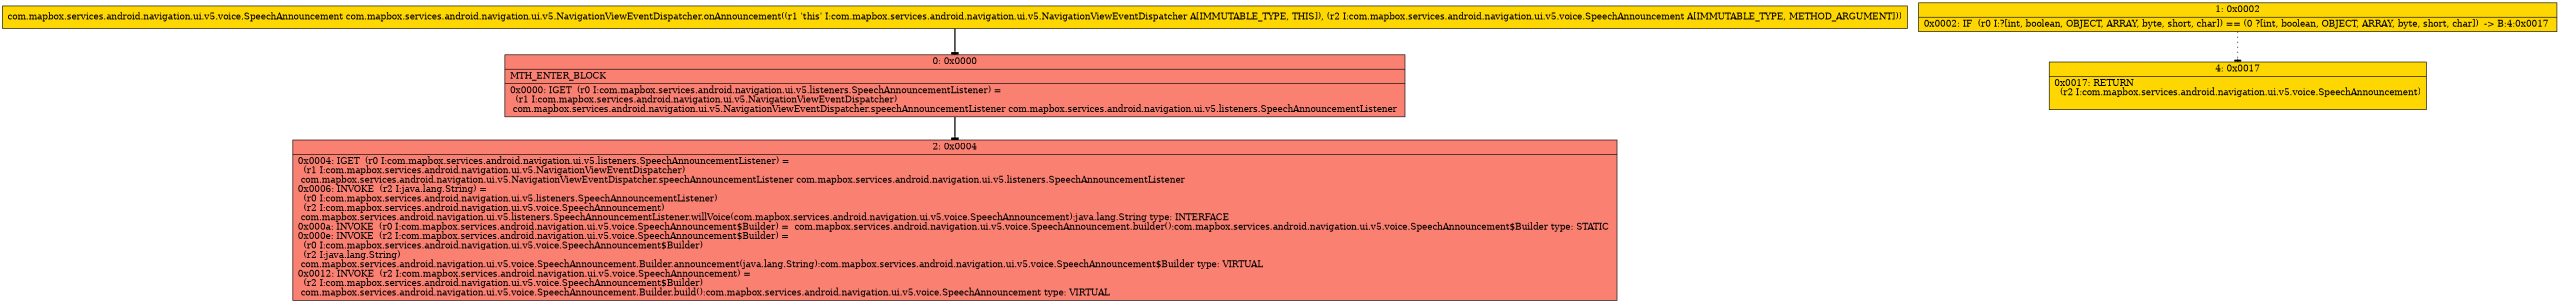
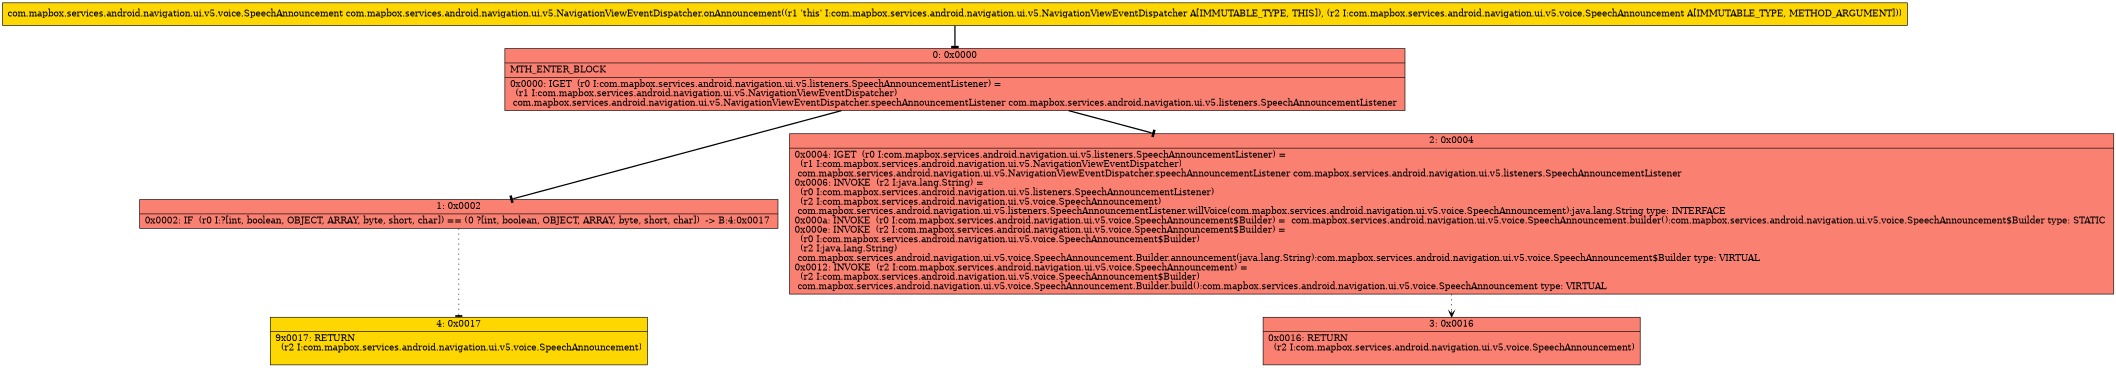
(2238, 17) -> (459, 214)
(2097, 83) -> (318, 339)
none -> (677, 155)
none -> (1452, 341)
